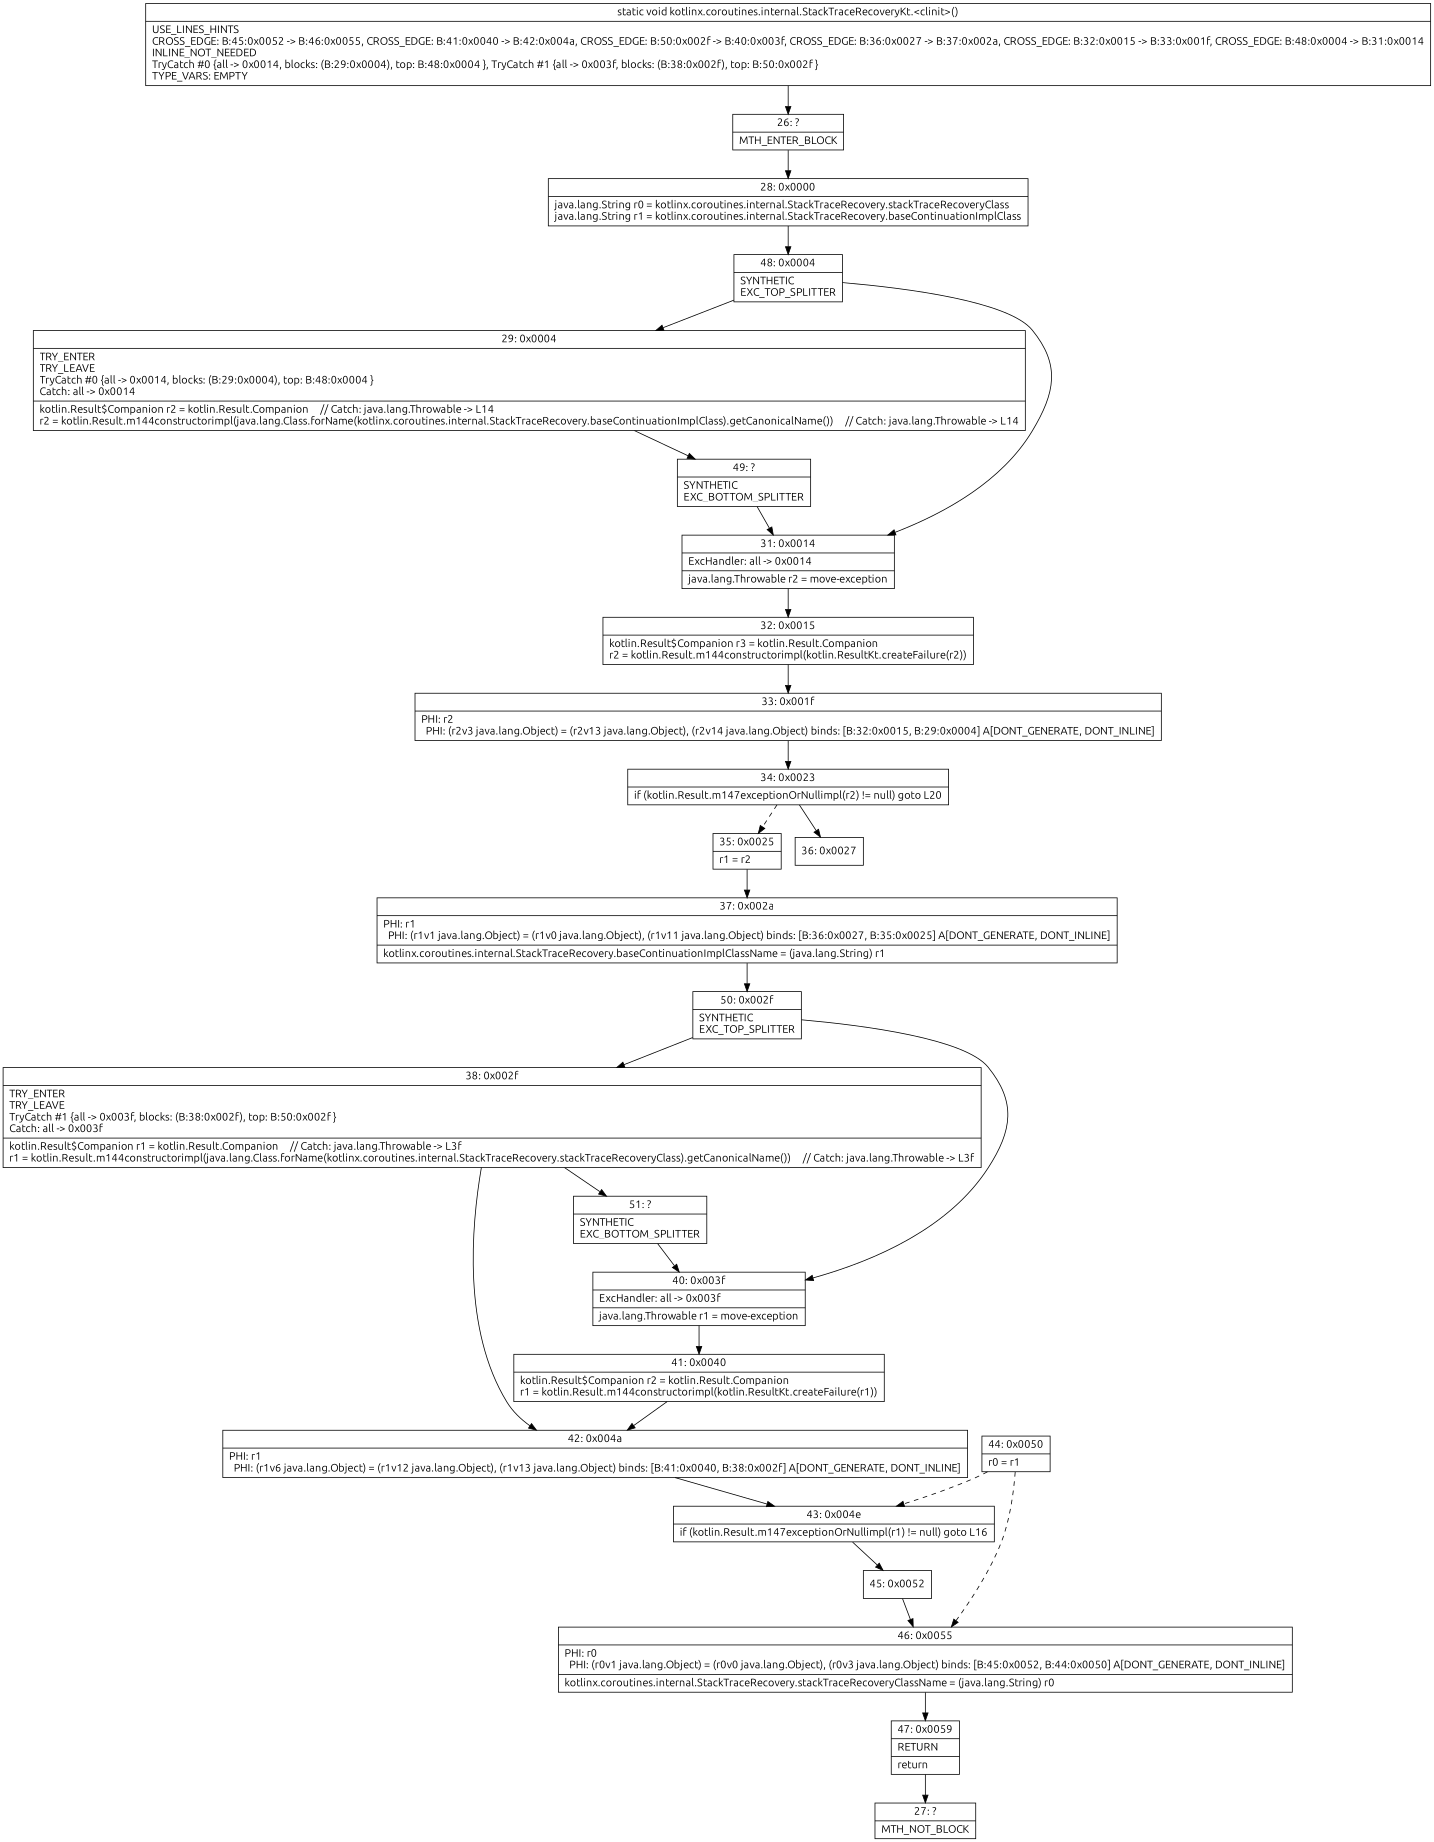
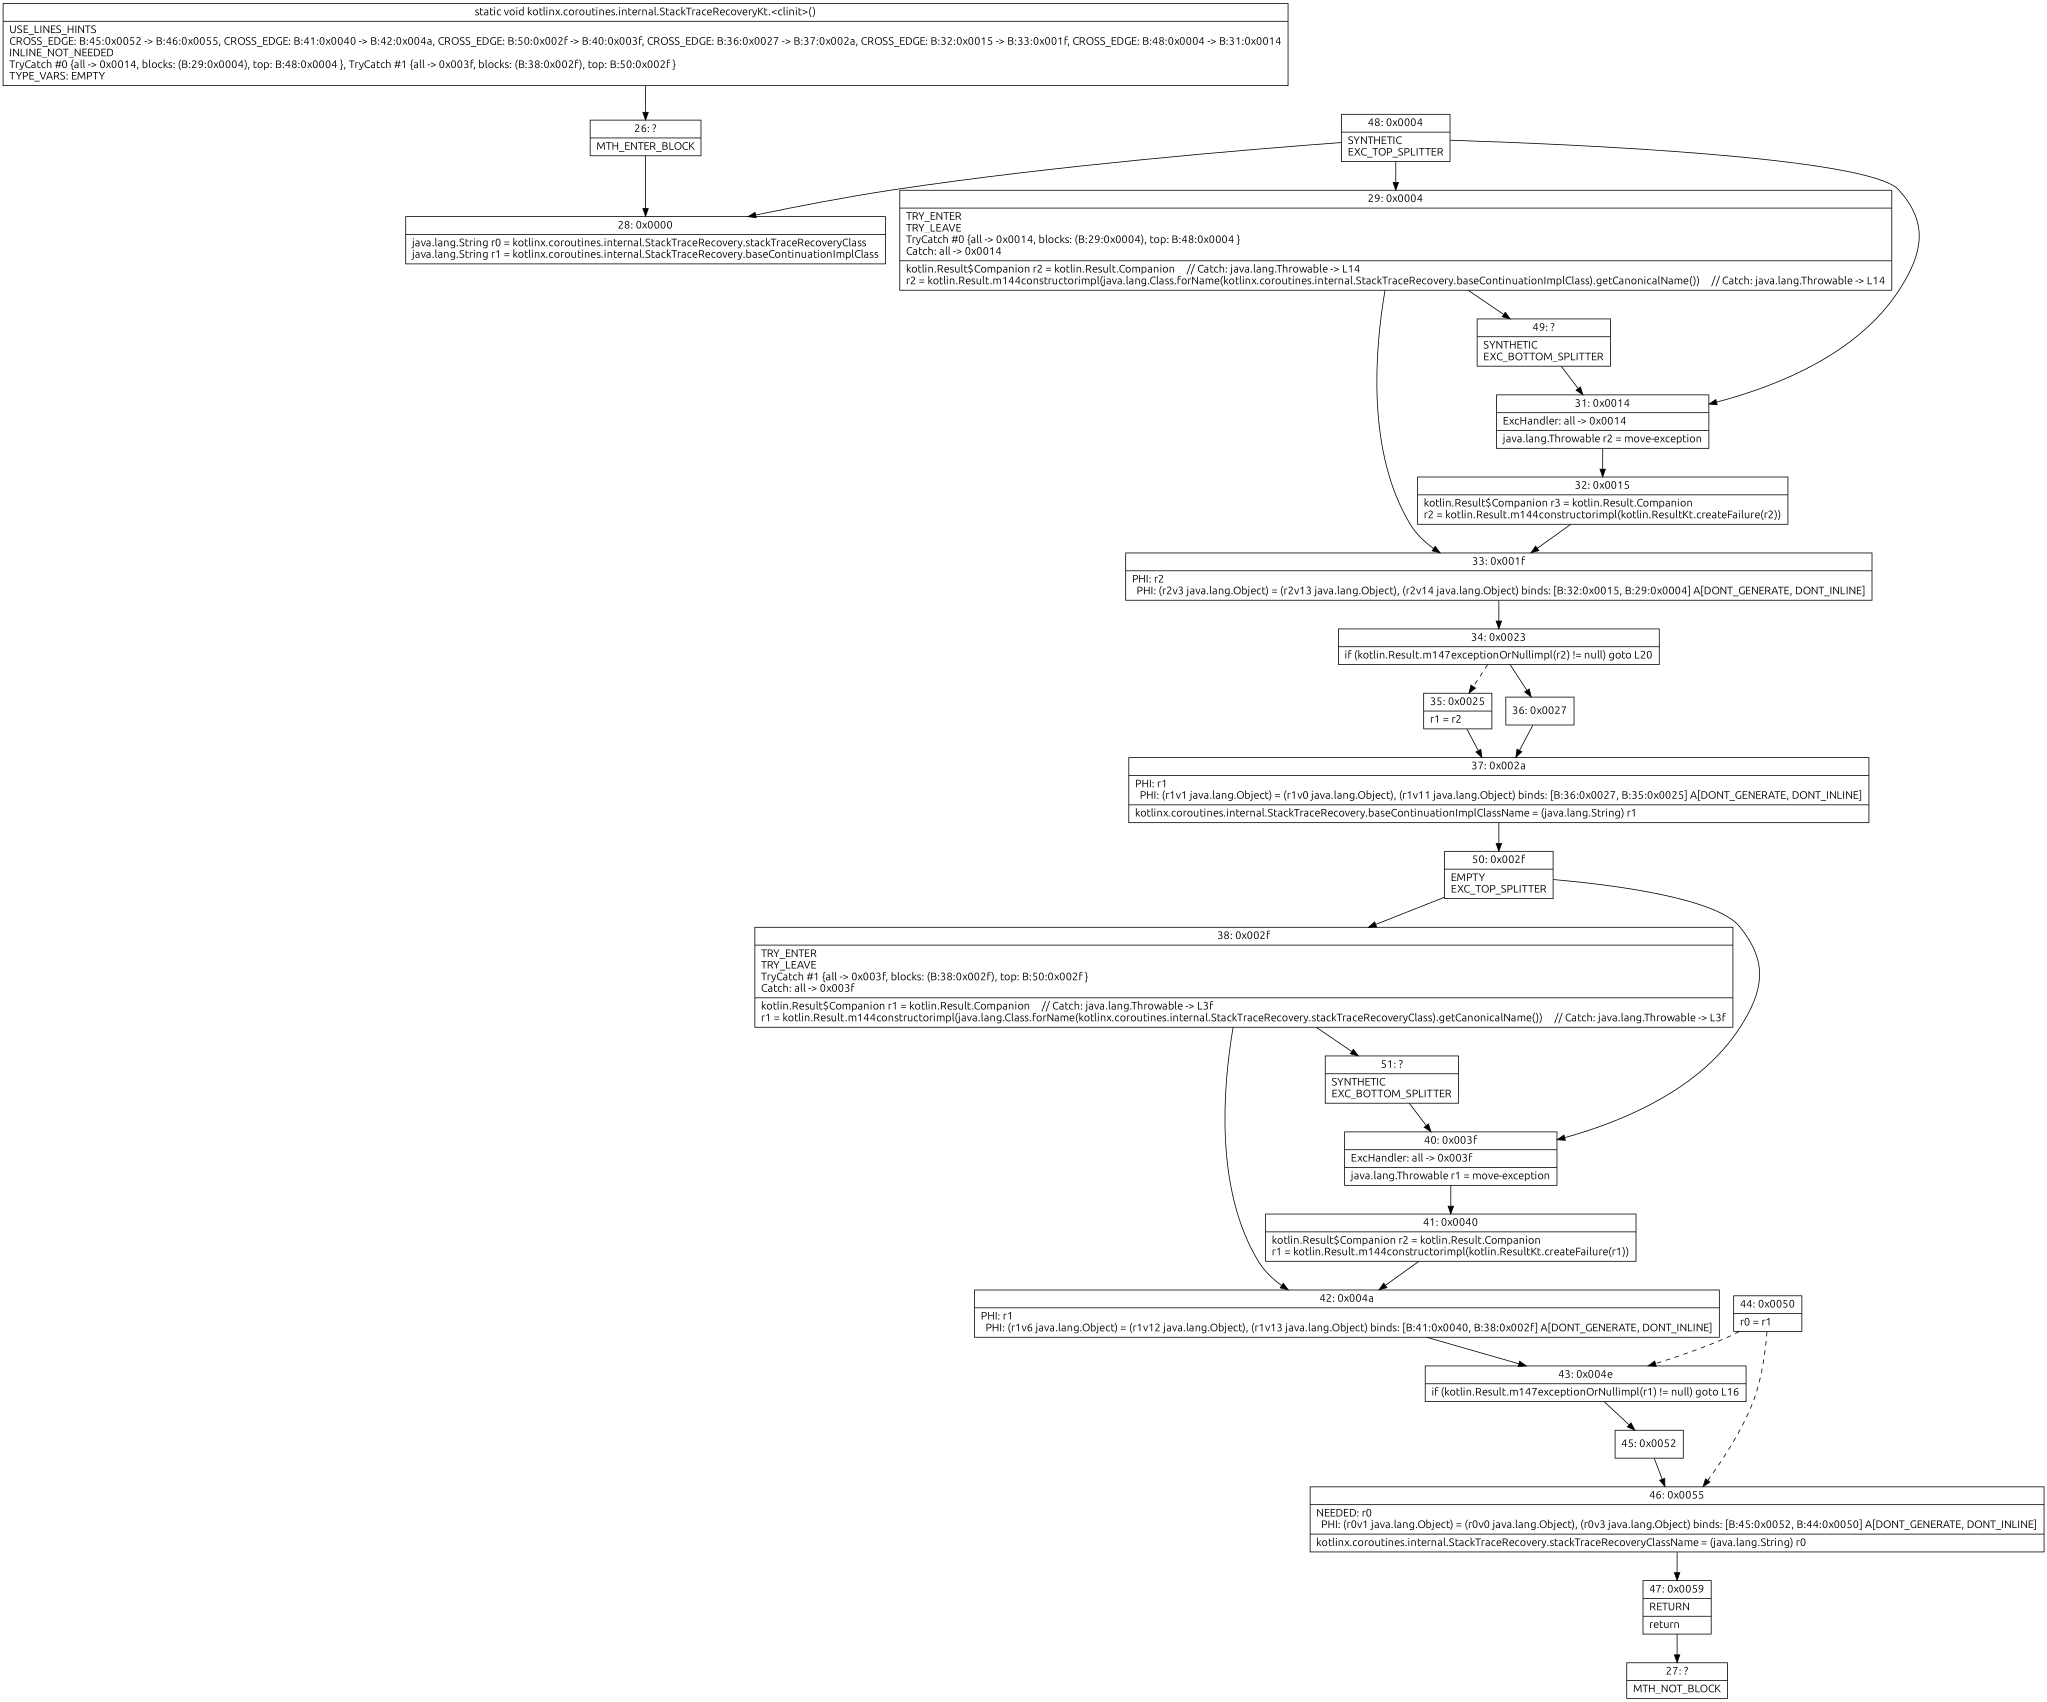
(788, 236) -> (1047, 170)
none -> (1380, 427)
none -> (1526, 738)
(726, 1018) -> (1468, 878)
(582, 1653) -> (1346, 1513)
